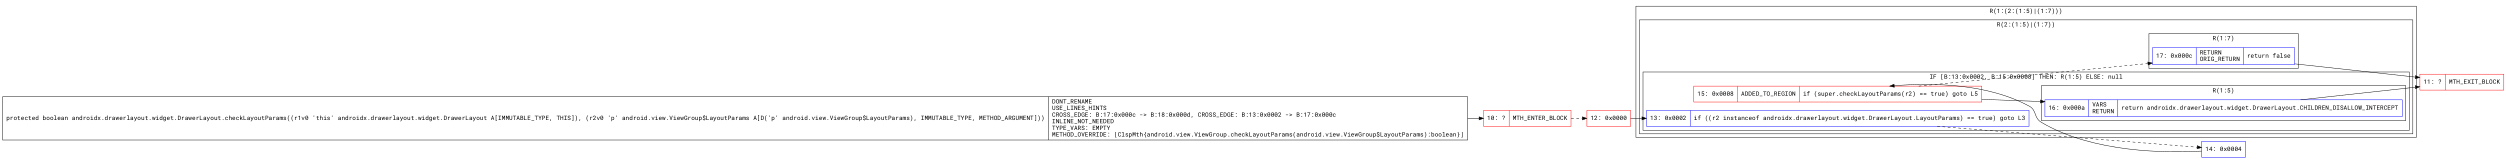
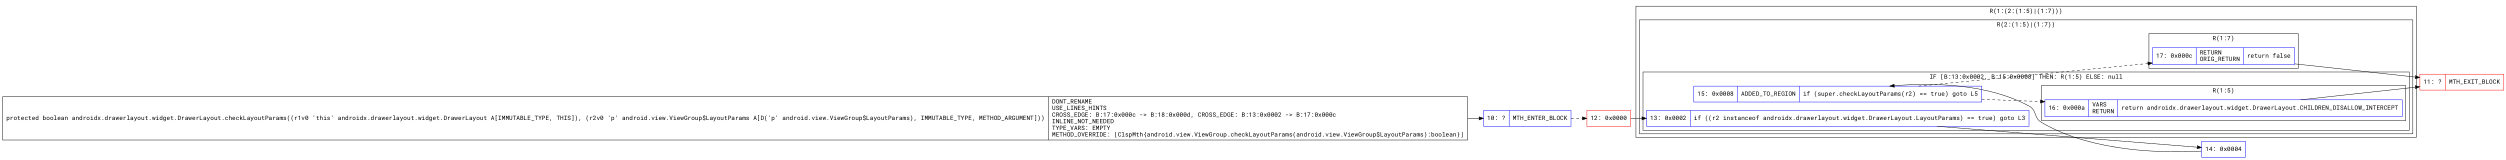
(1838, 94) -> (1838, 94)
(2010, 100) -> (2010, 100)
(1527, 118) -> (1527, 118)
(2113, 140) -> (2113, 140)
